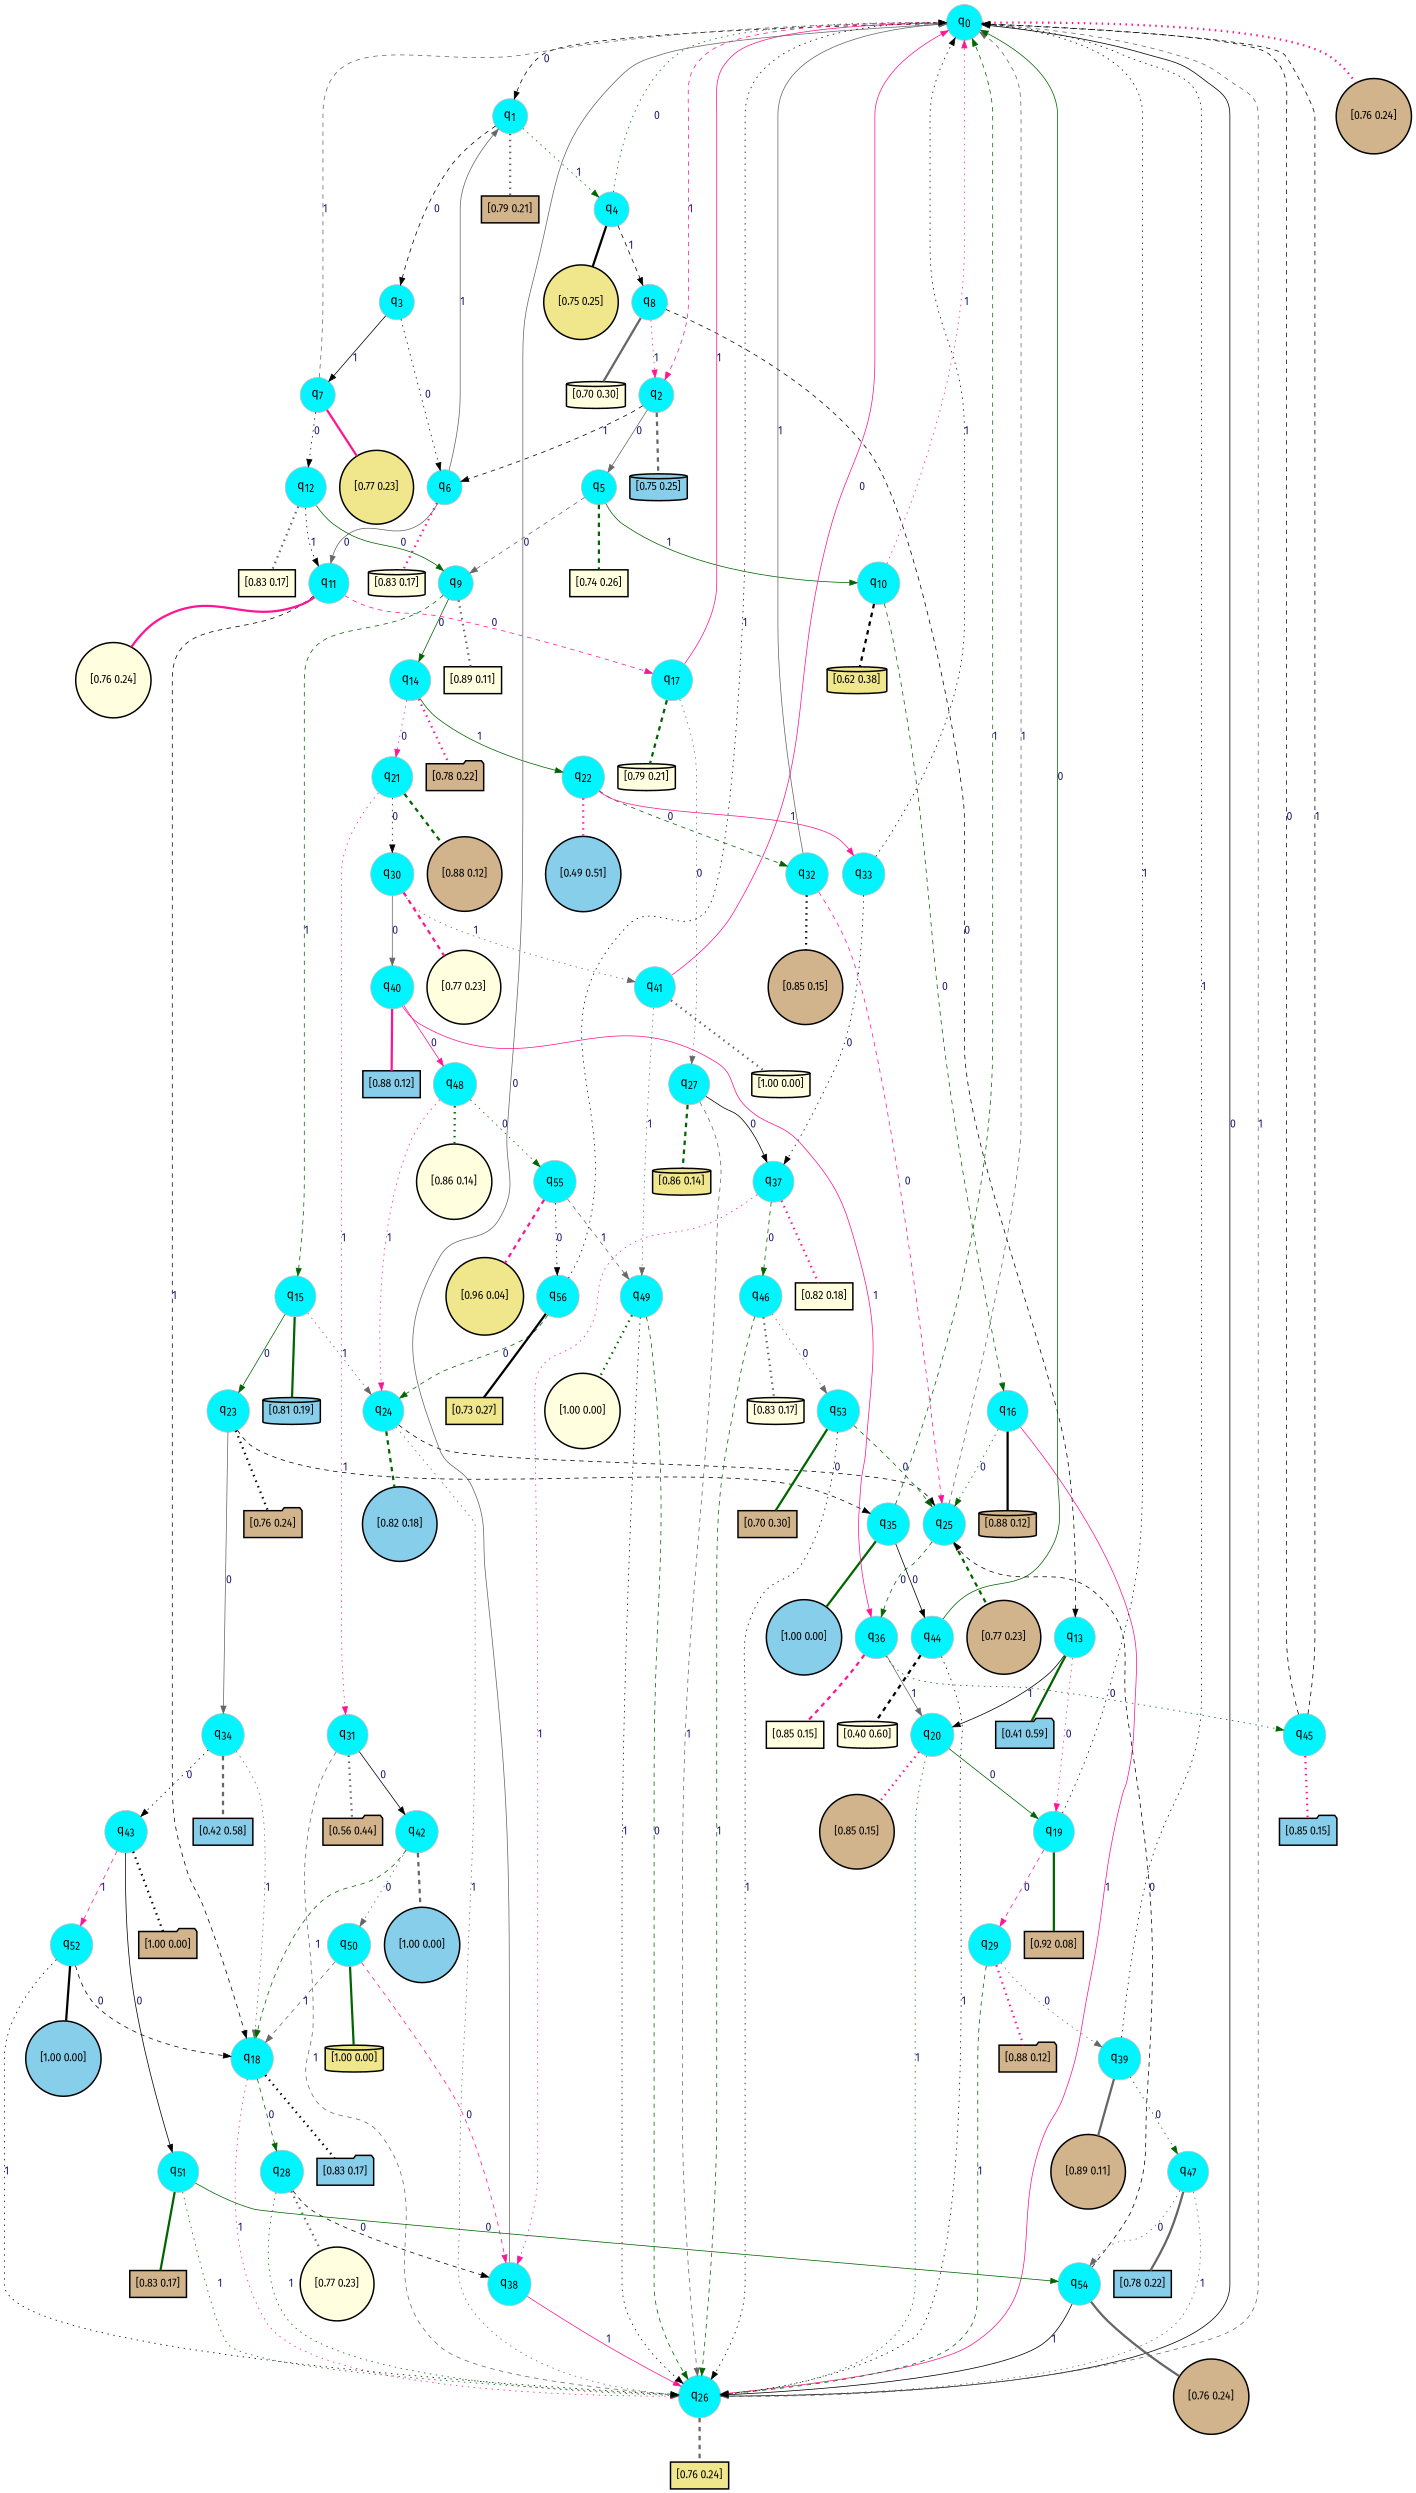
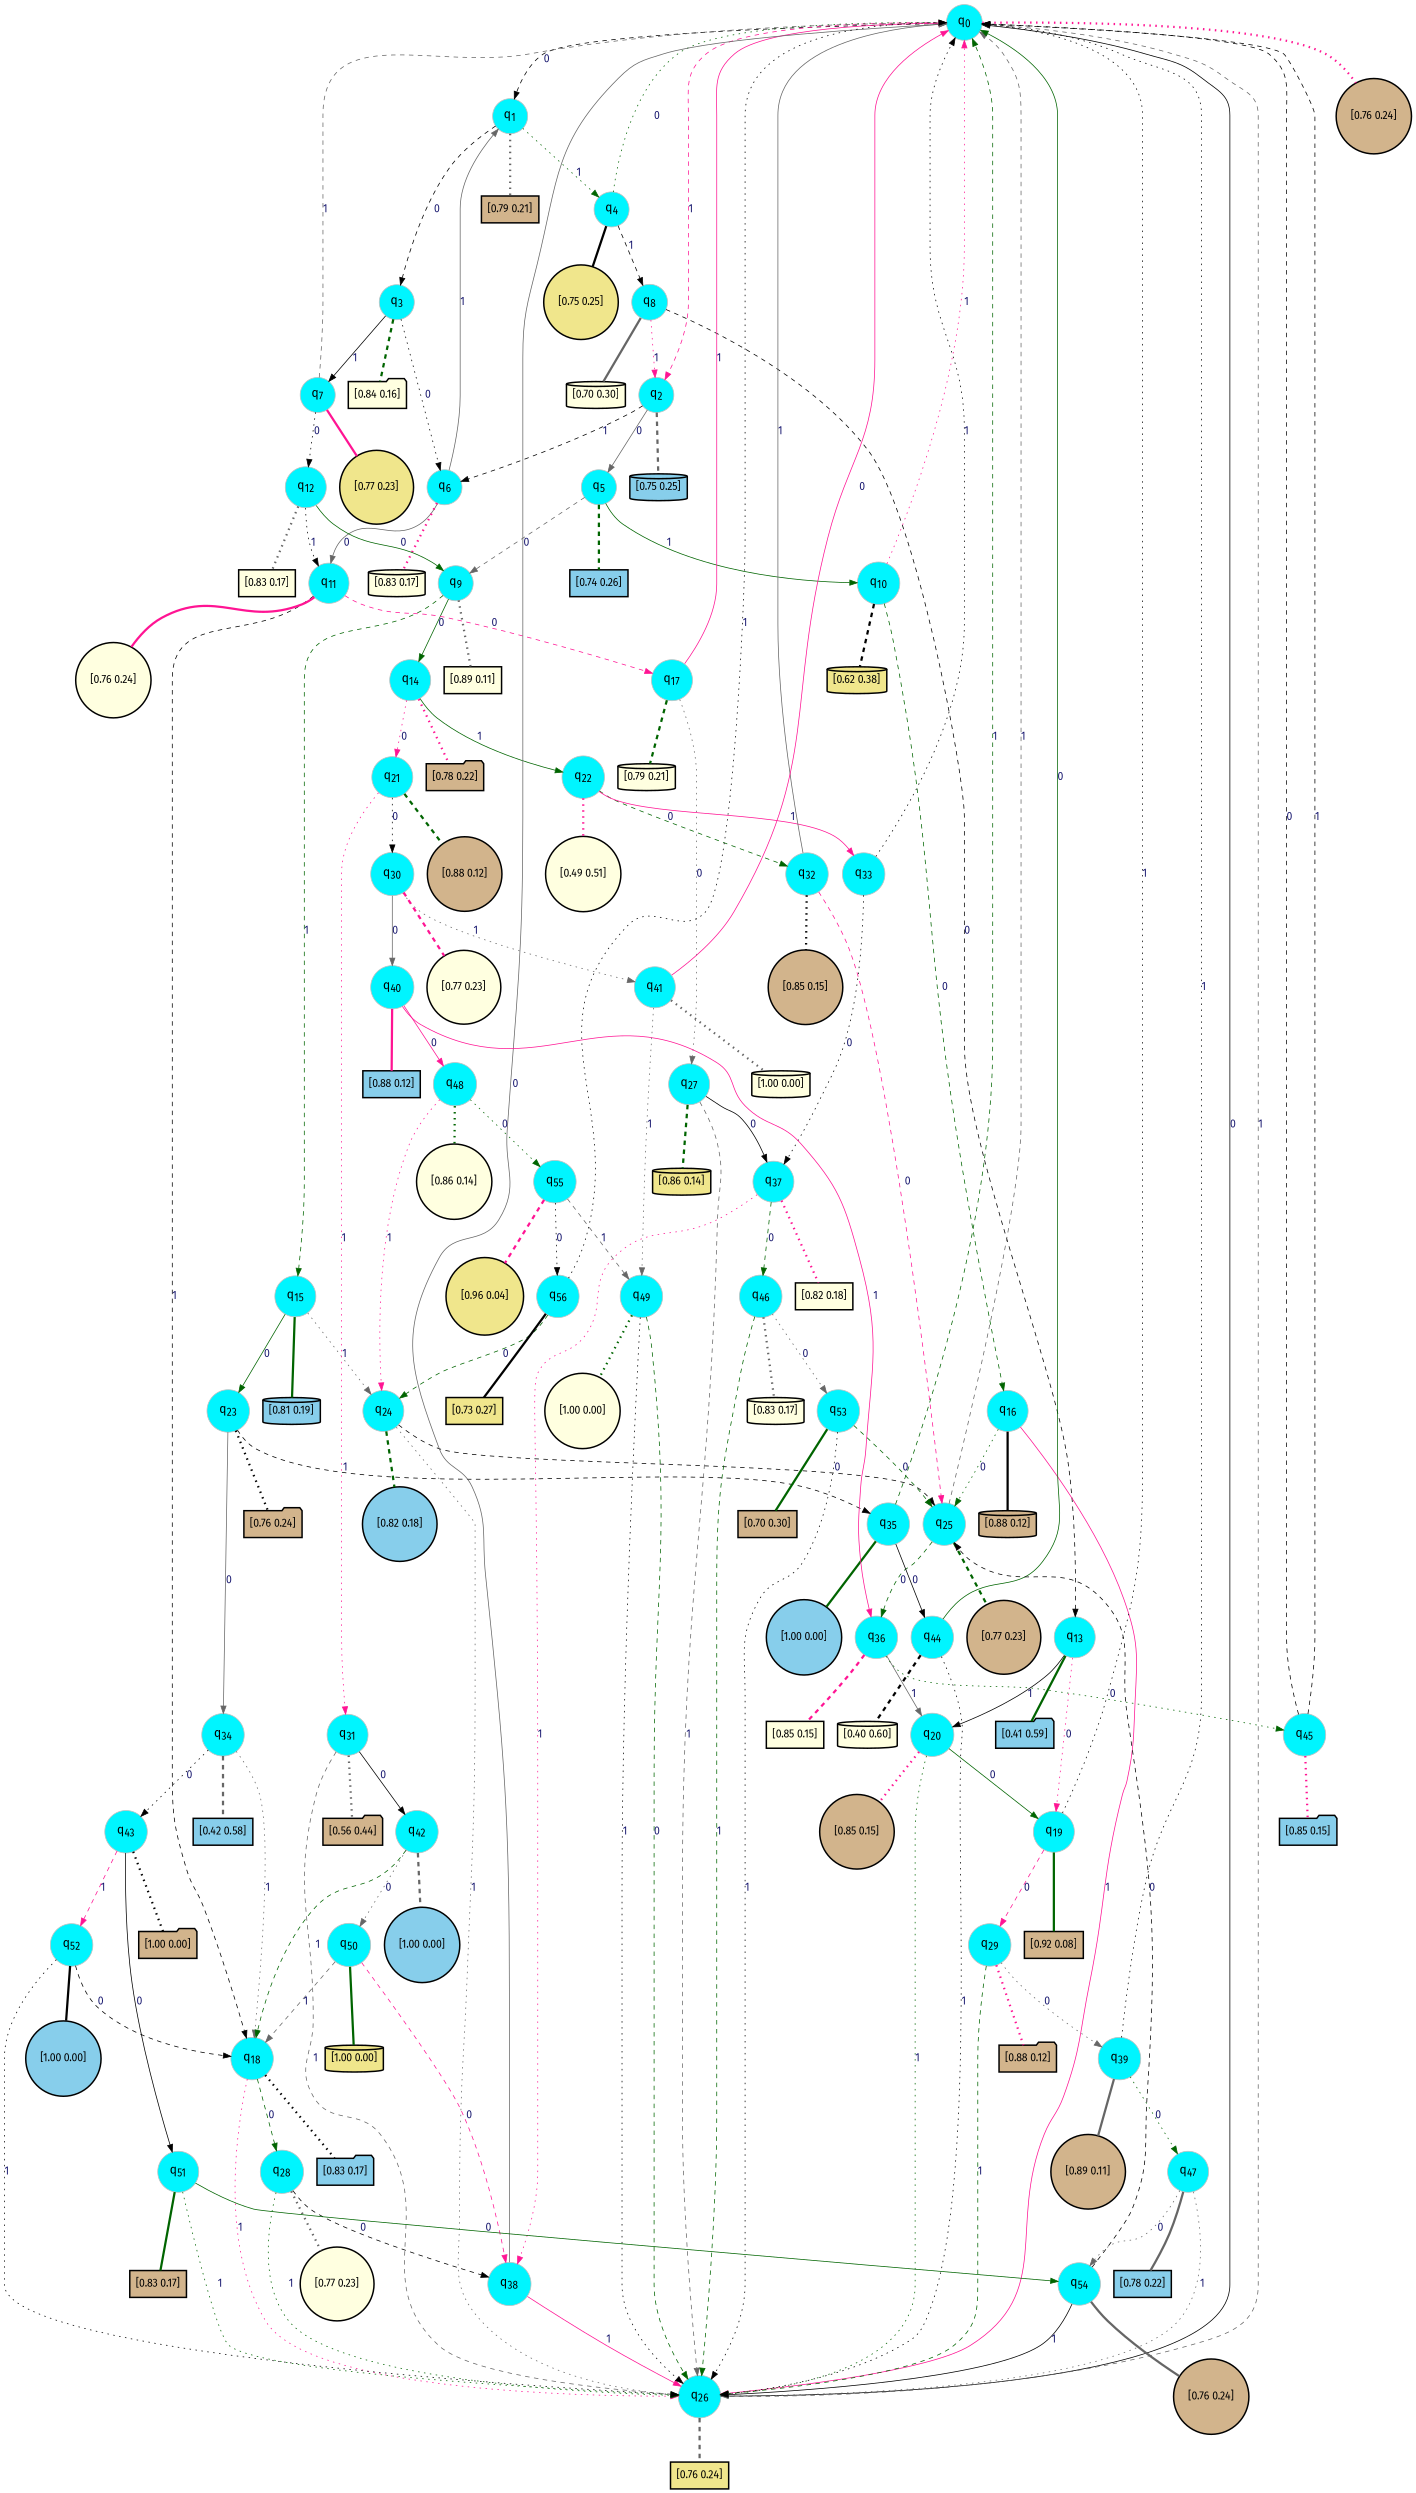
none -> (377, 395)
(599, 583) -> (599, 583)
(583, 874) -> (583, 874)
